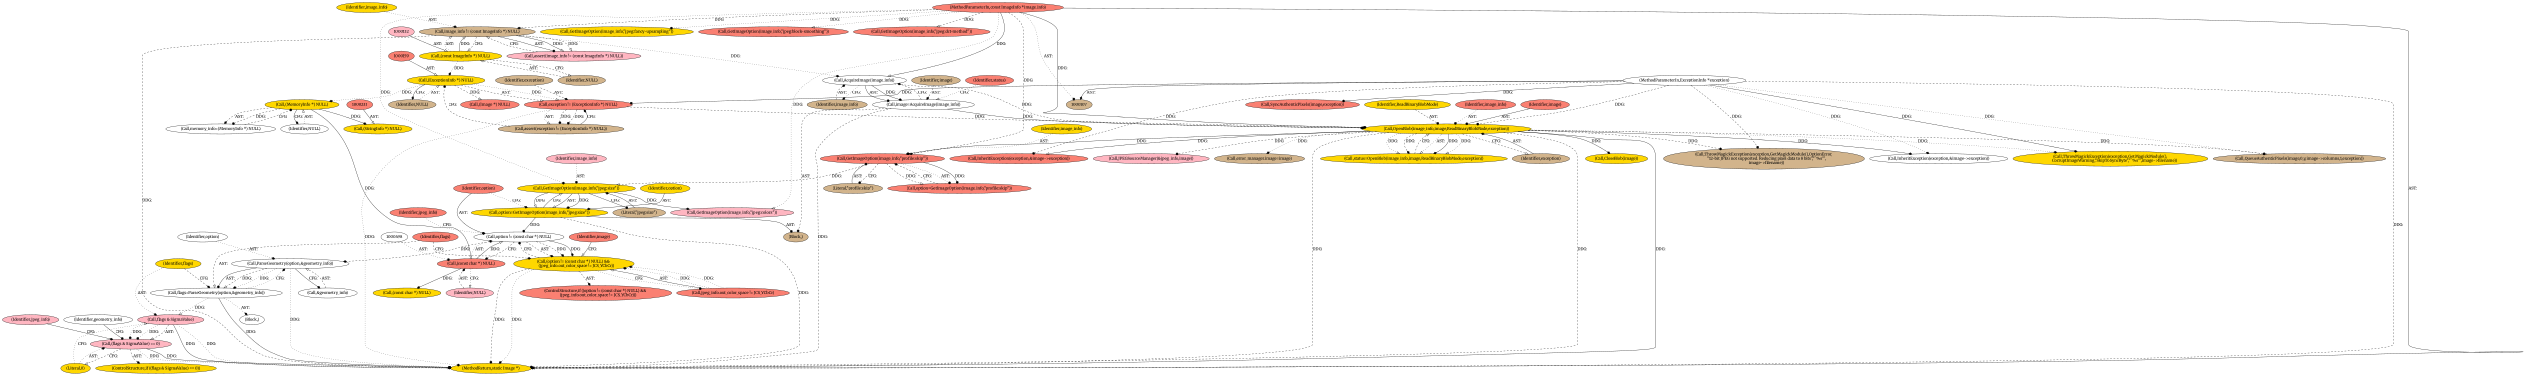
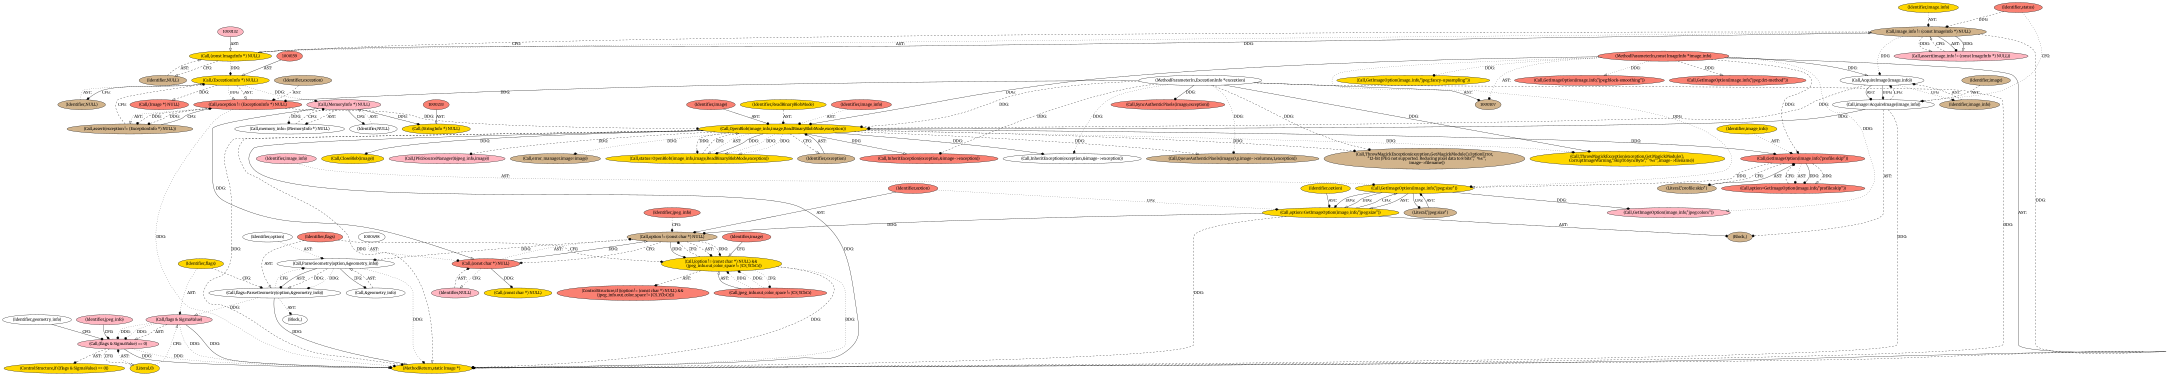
(729, 17) -> (1976, 19)
(302, 105) -> (344, 105)
(519, 237) -> (672, 237)
